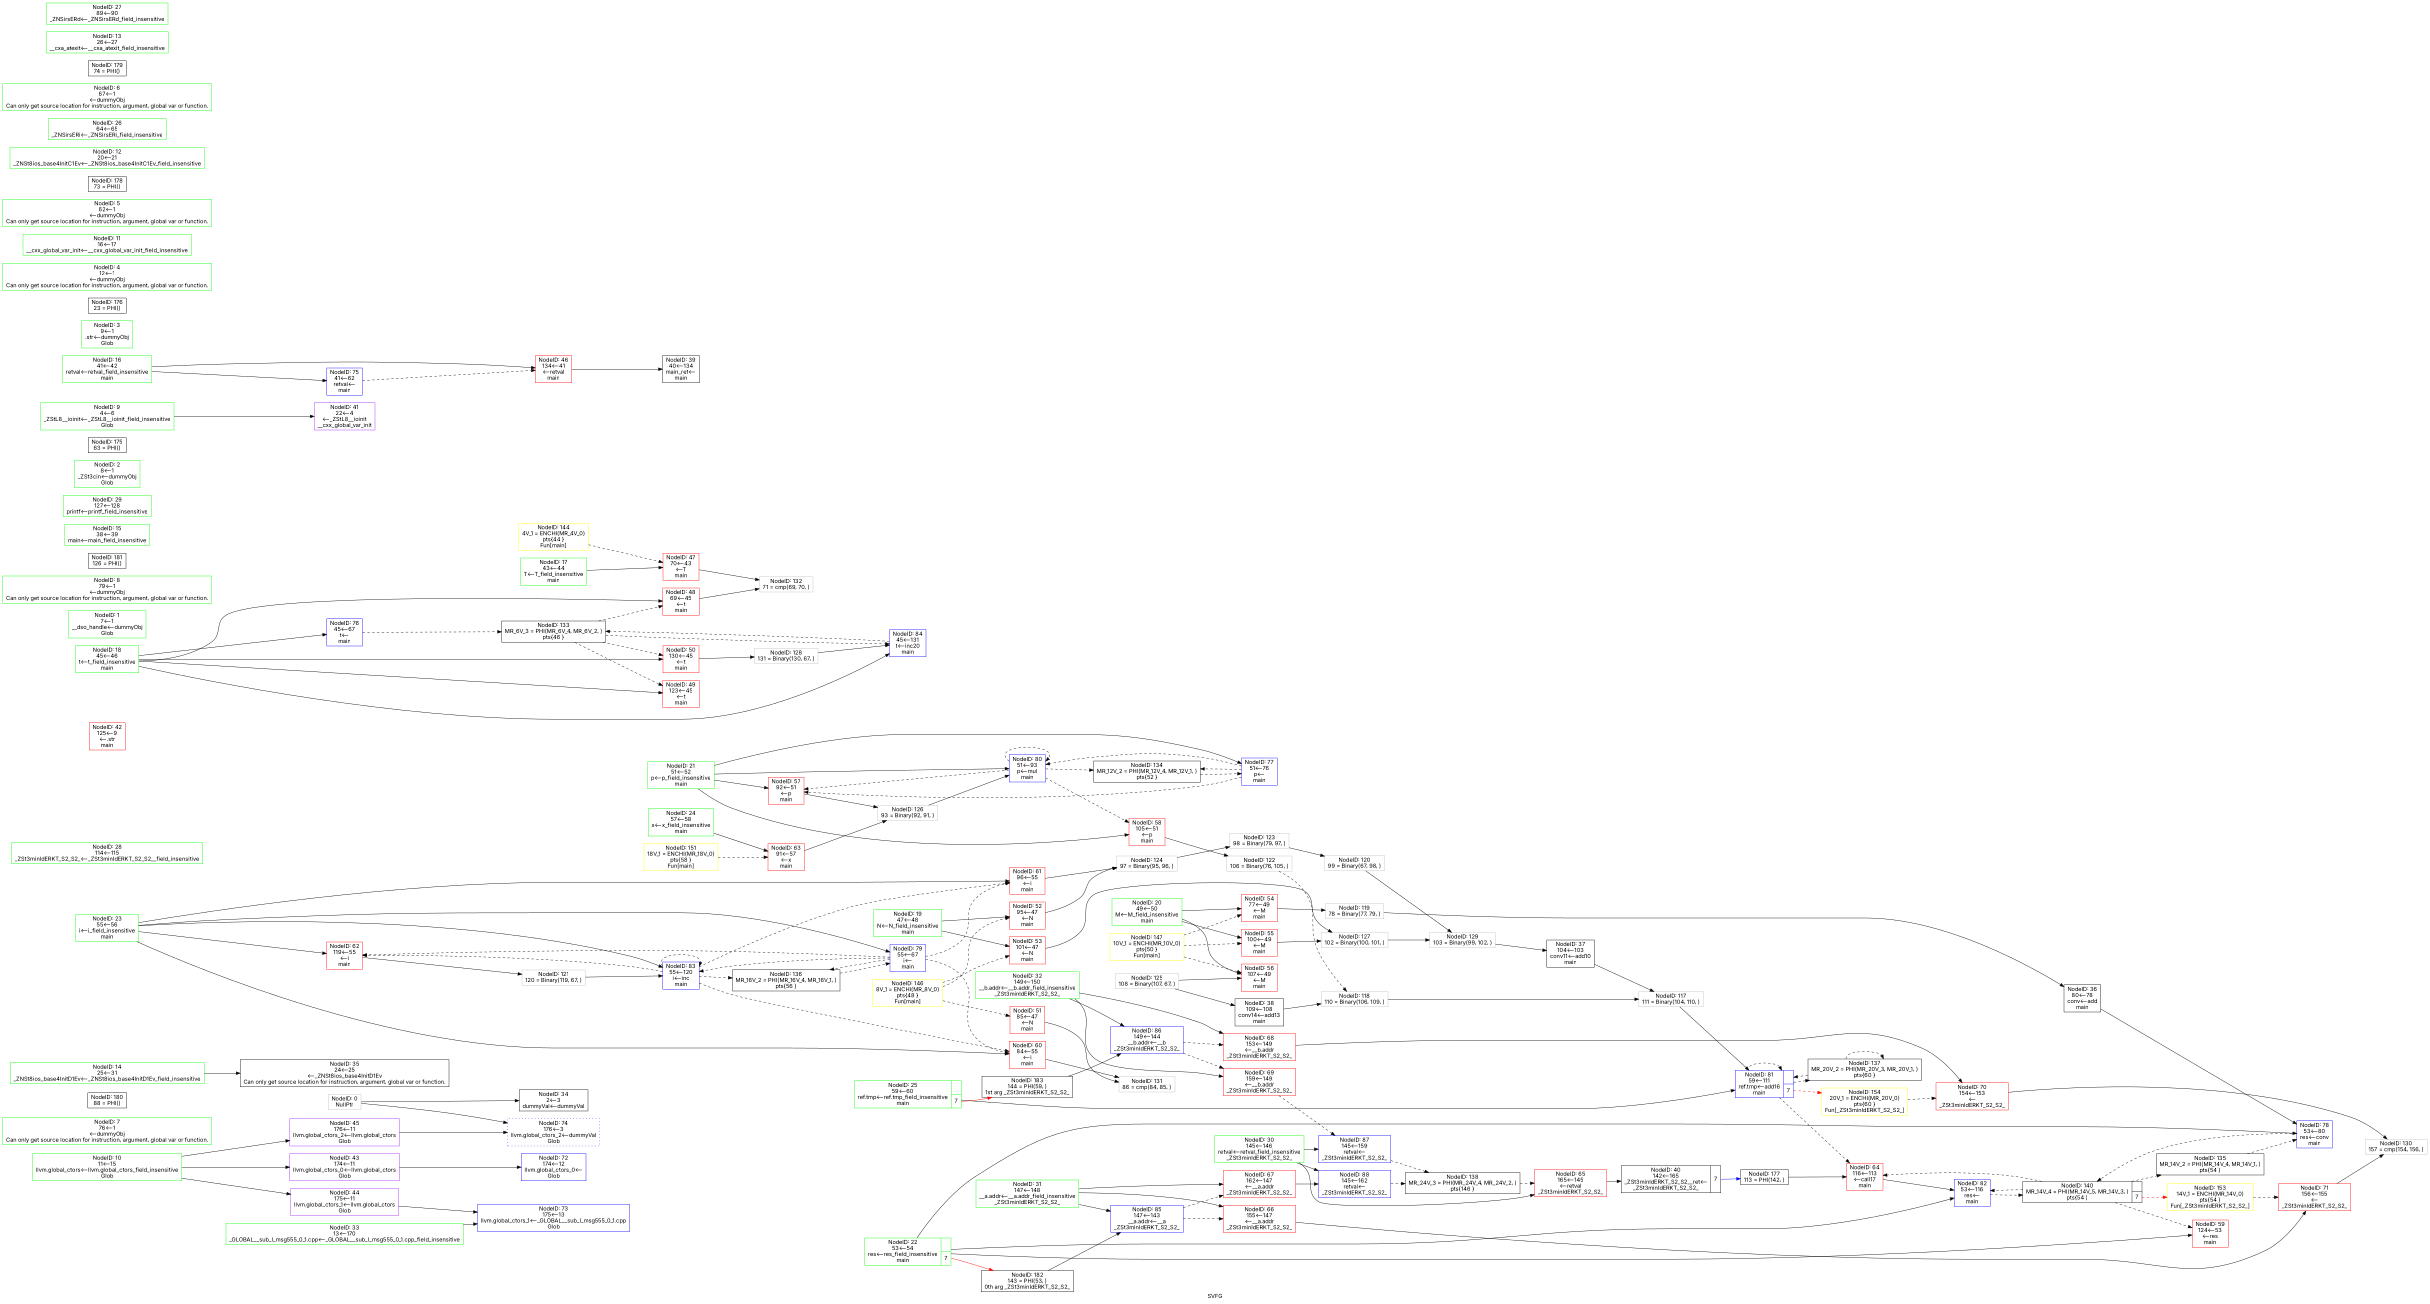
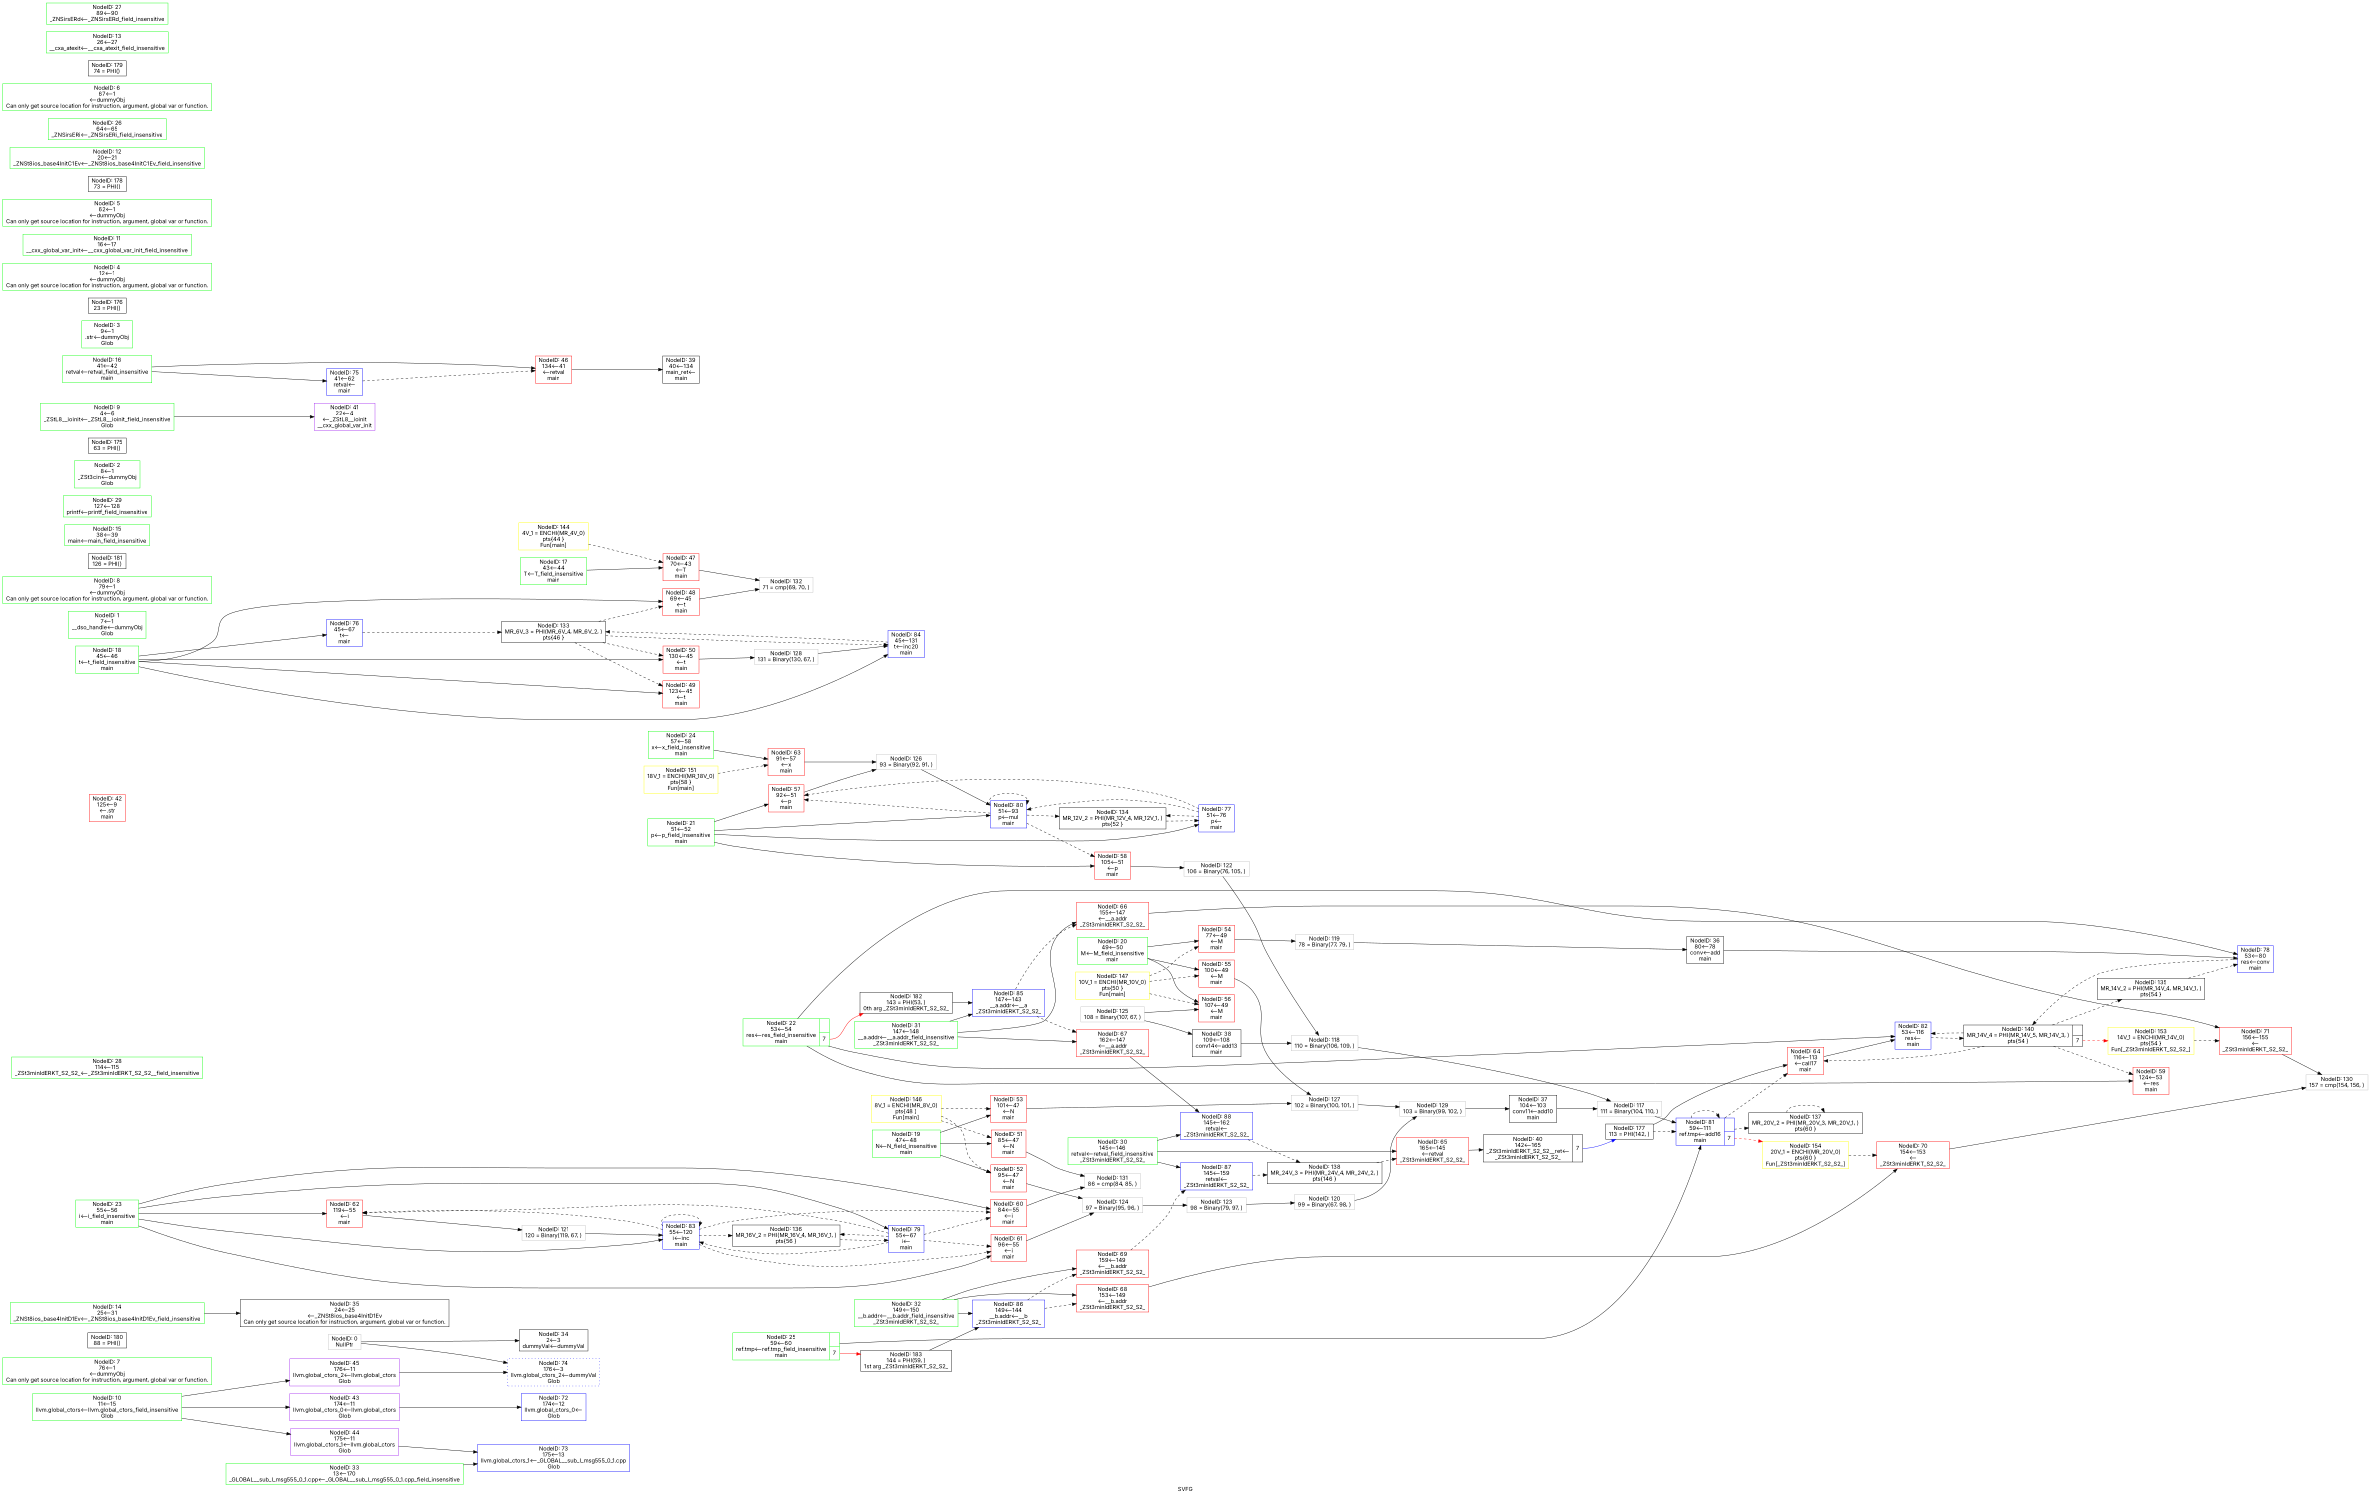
(1313, 927) -> (1268, 955)
(1803, 1076) -> (1663, 1132)
none -> (963, 1144)
